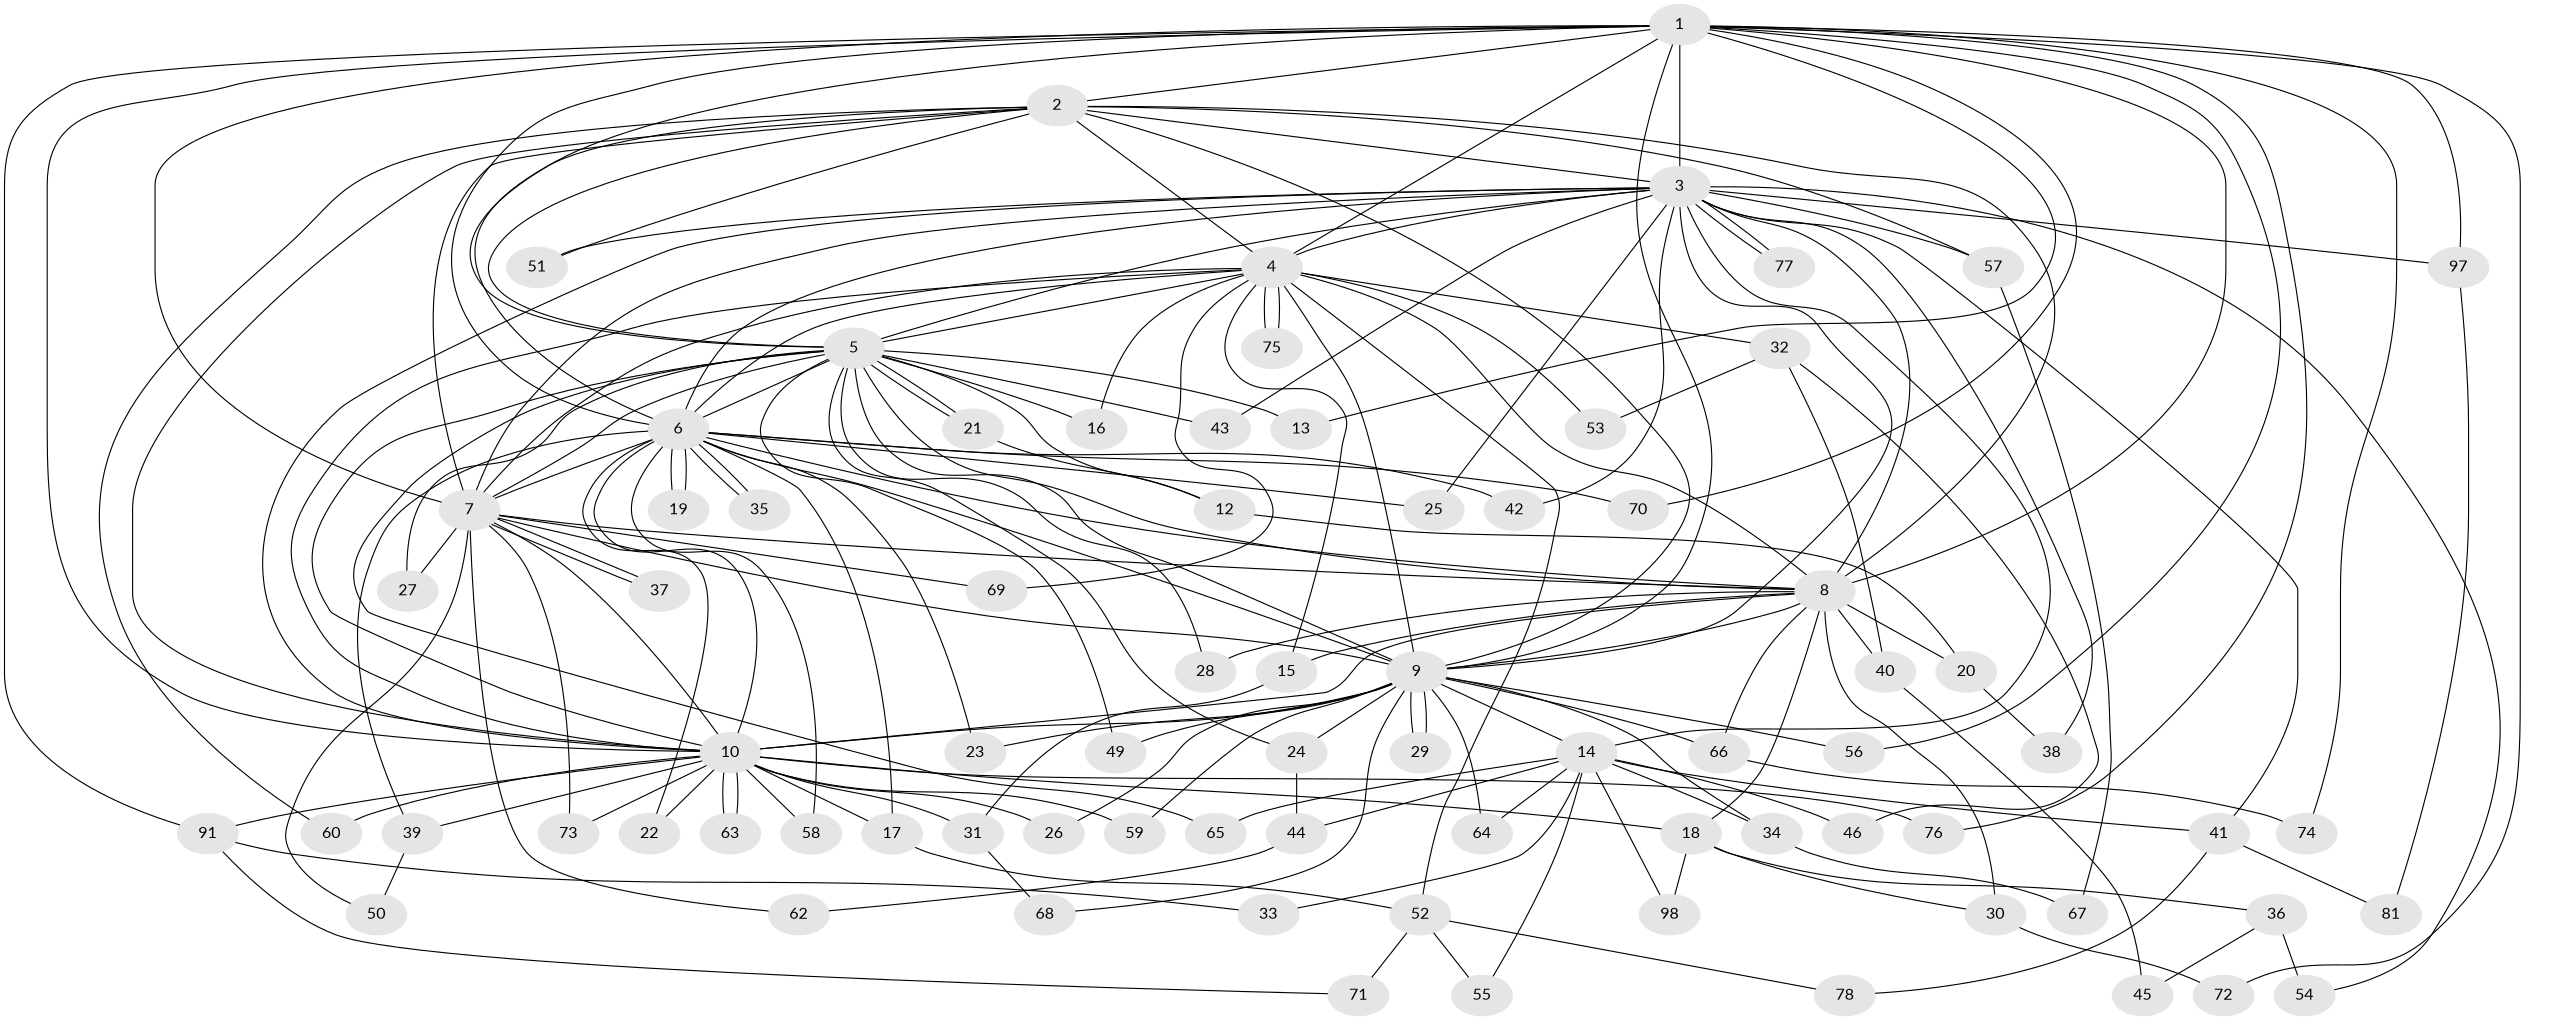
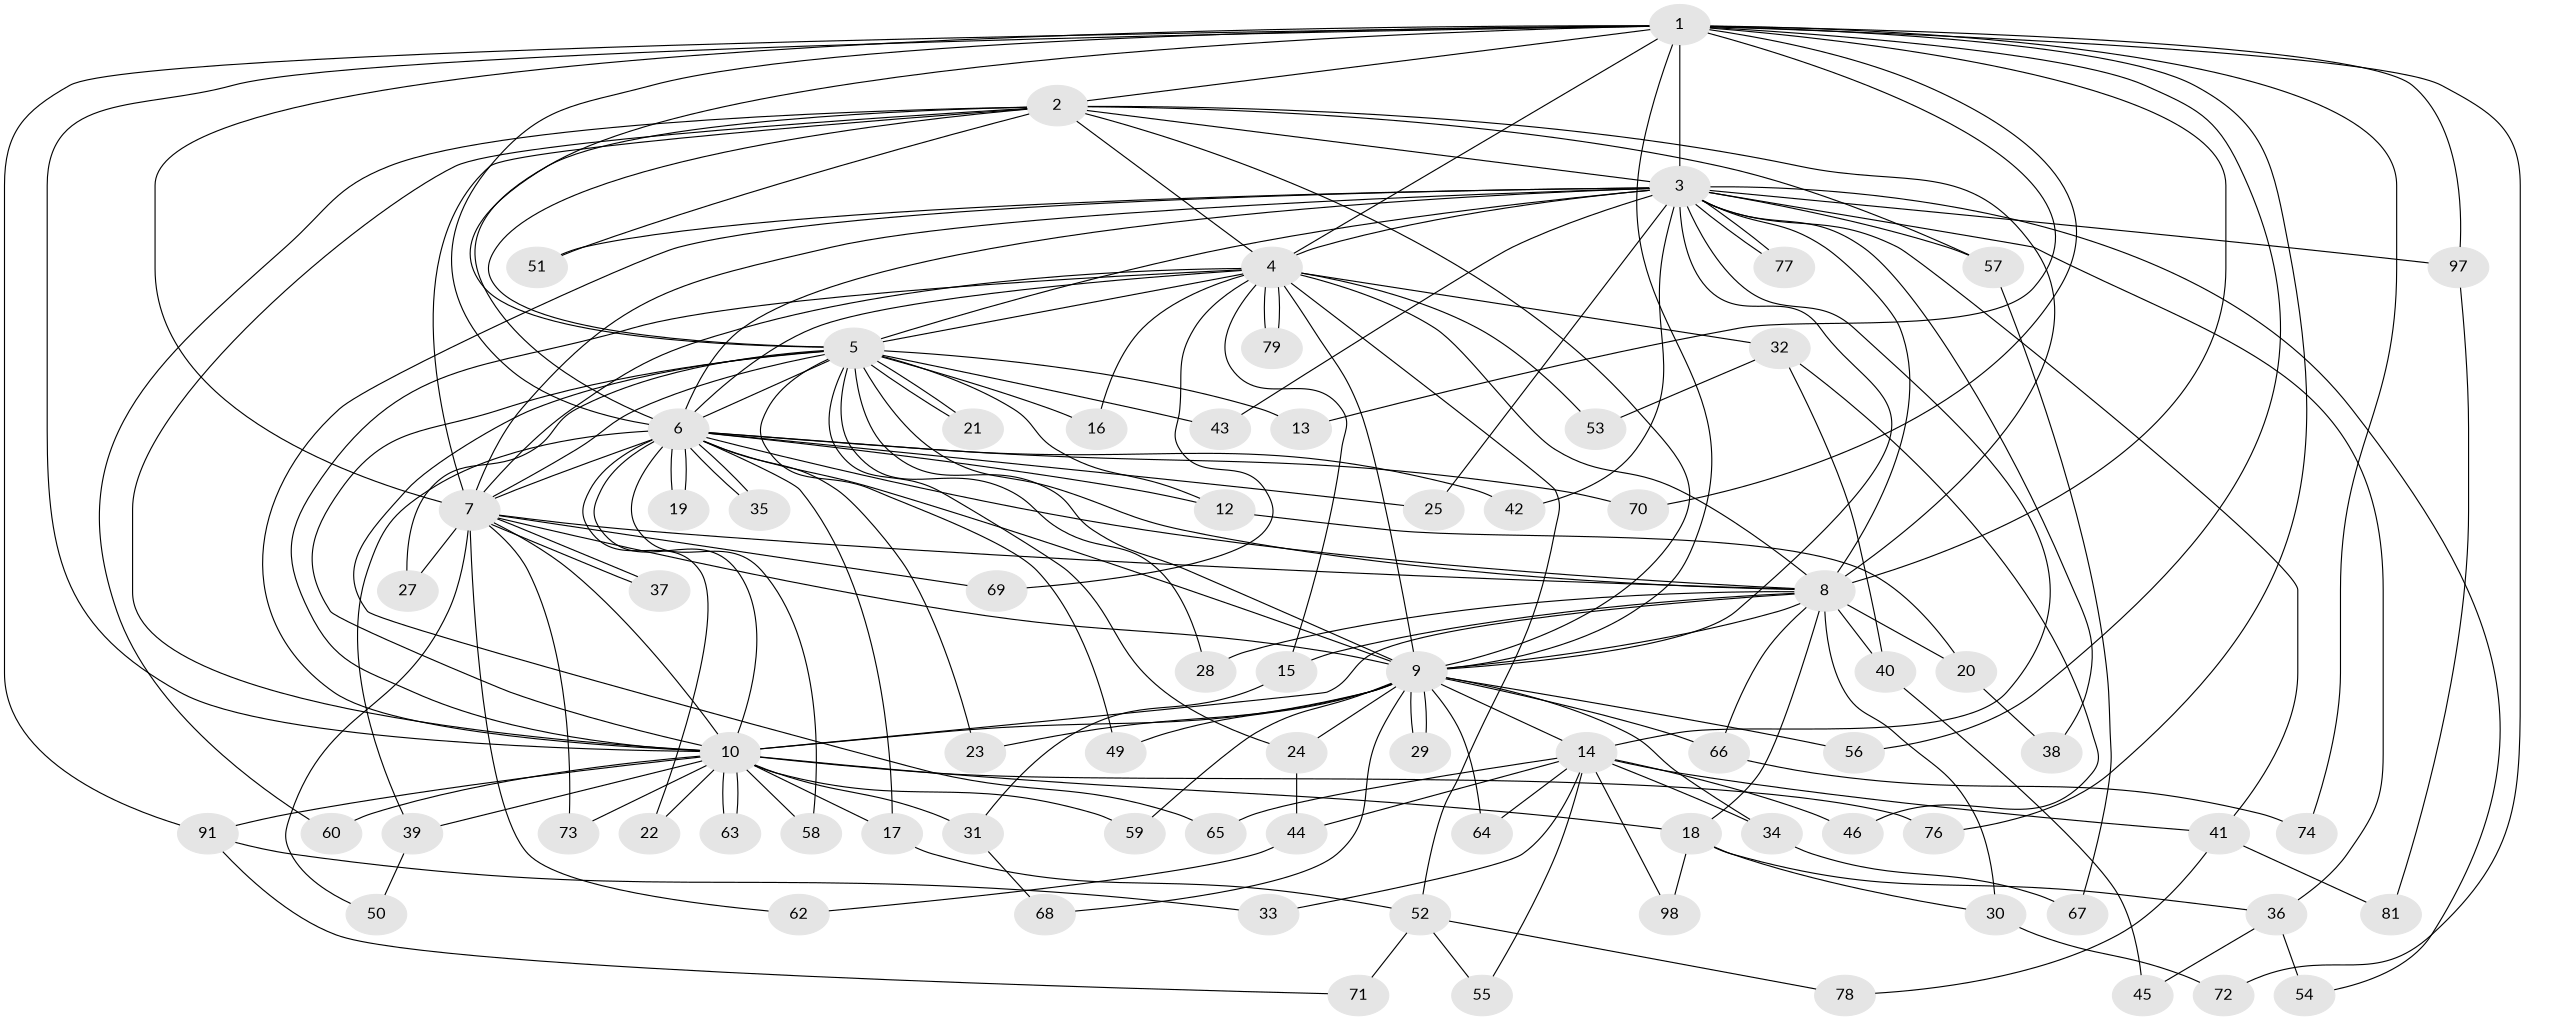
(1272, 348) -> (1272, 348)
none -> (2248, 353)
(1099, 470) -> (1027, 473)
(1054, 834) -> none
